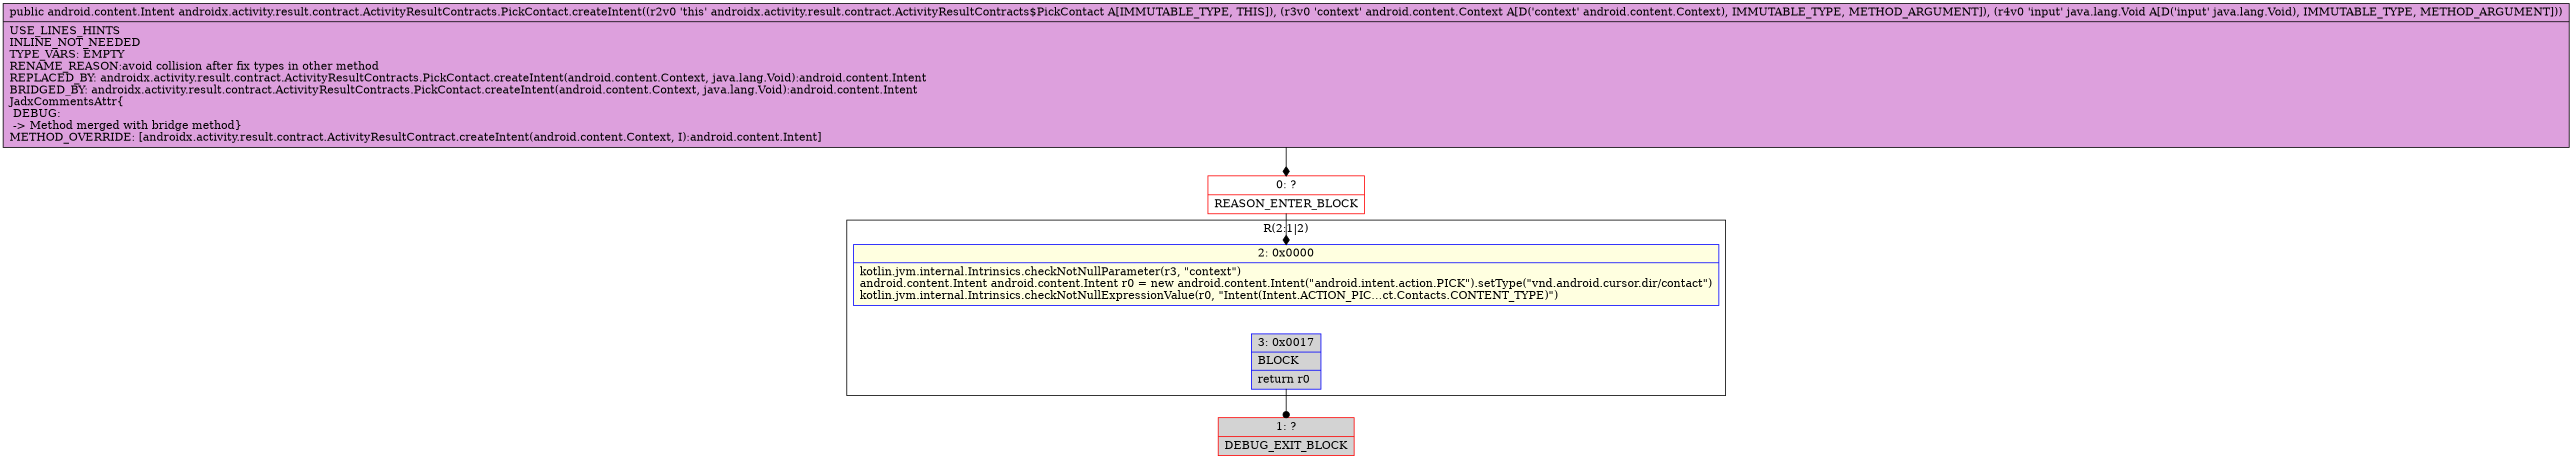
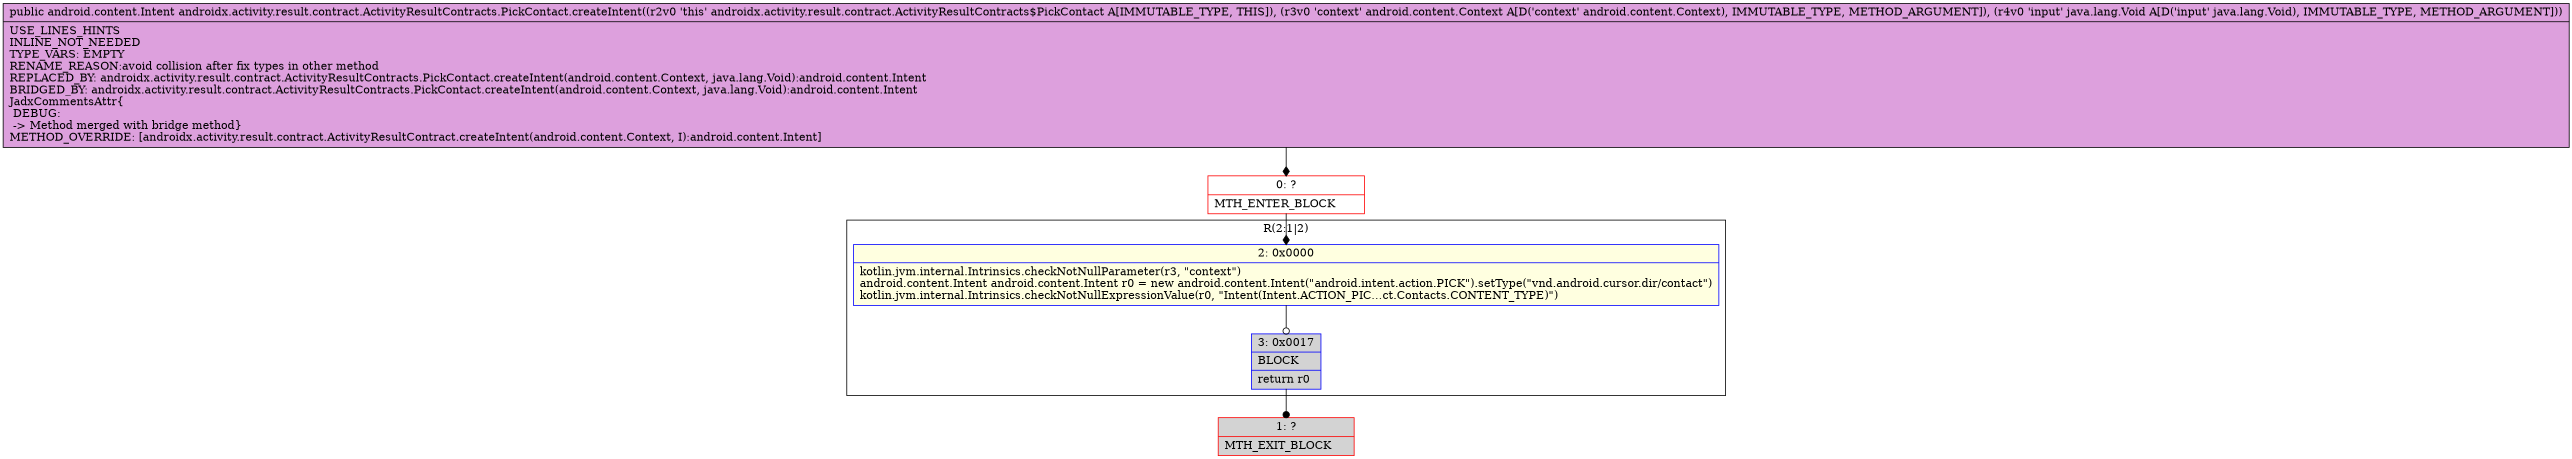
(1286, 204) -> (1275, 204)
none -> (1286, 317)
(1286, 446) -> (1278, 446)
